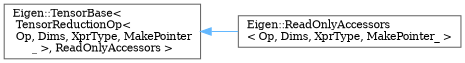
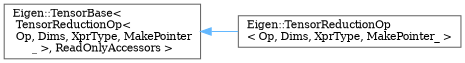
(350, 31) -> (350, 31)
